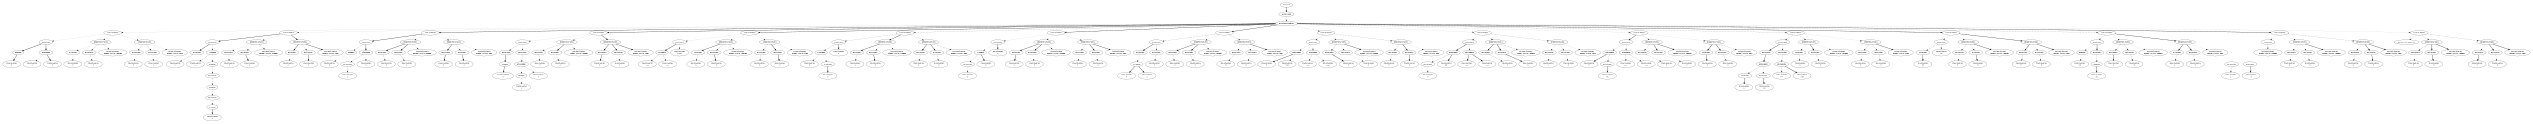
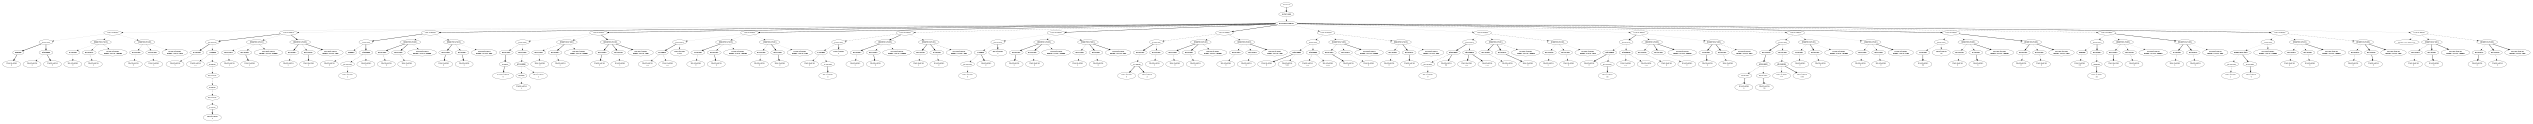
none -> (2241, 53)
